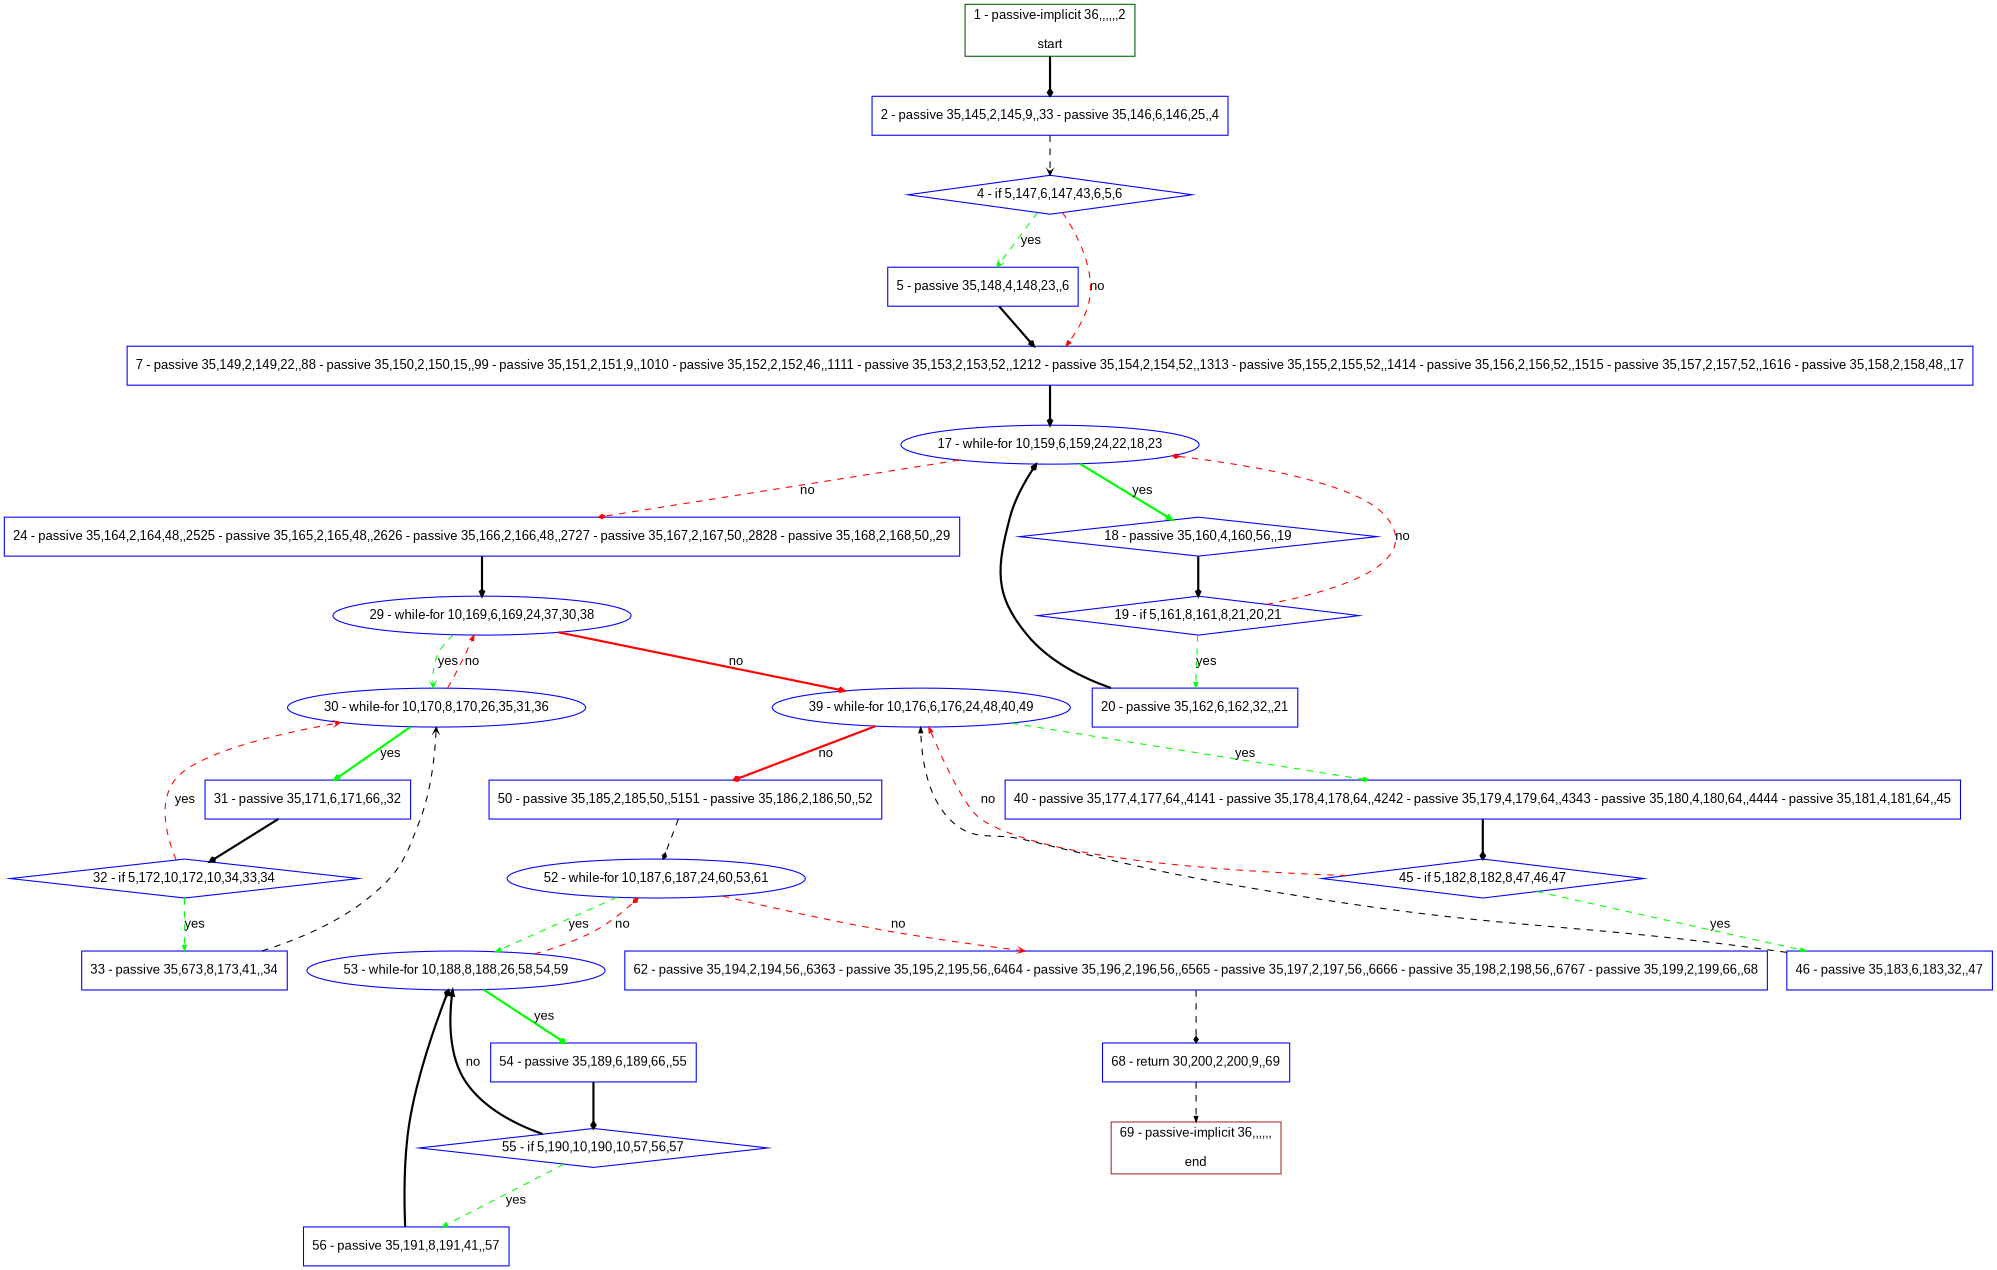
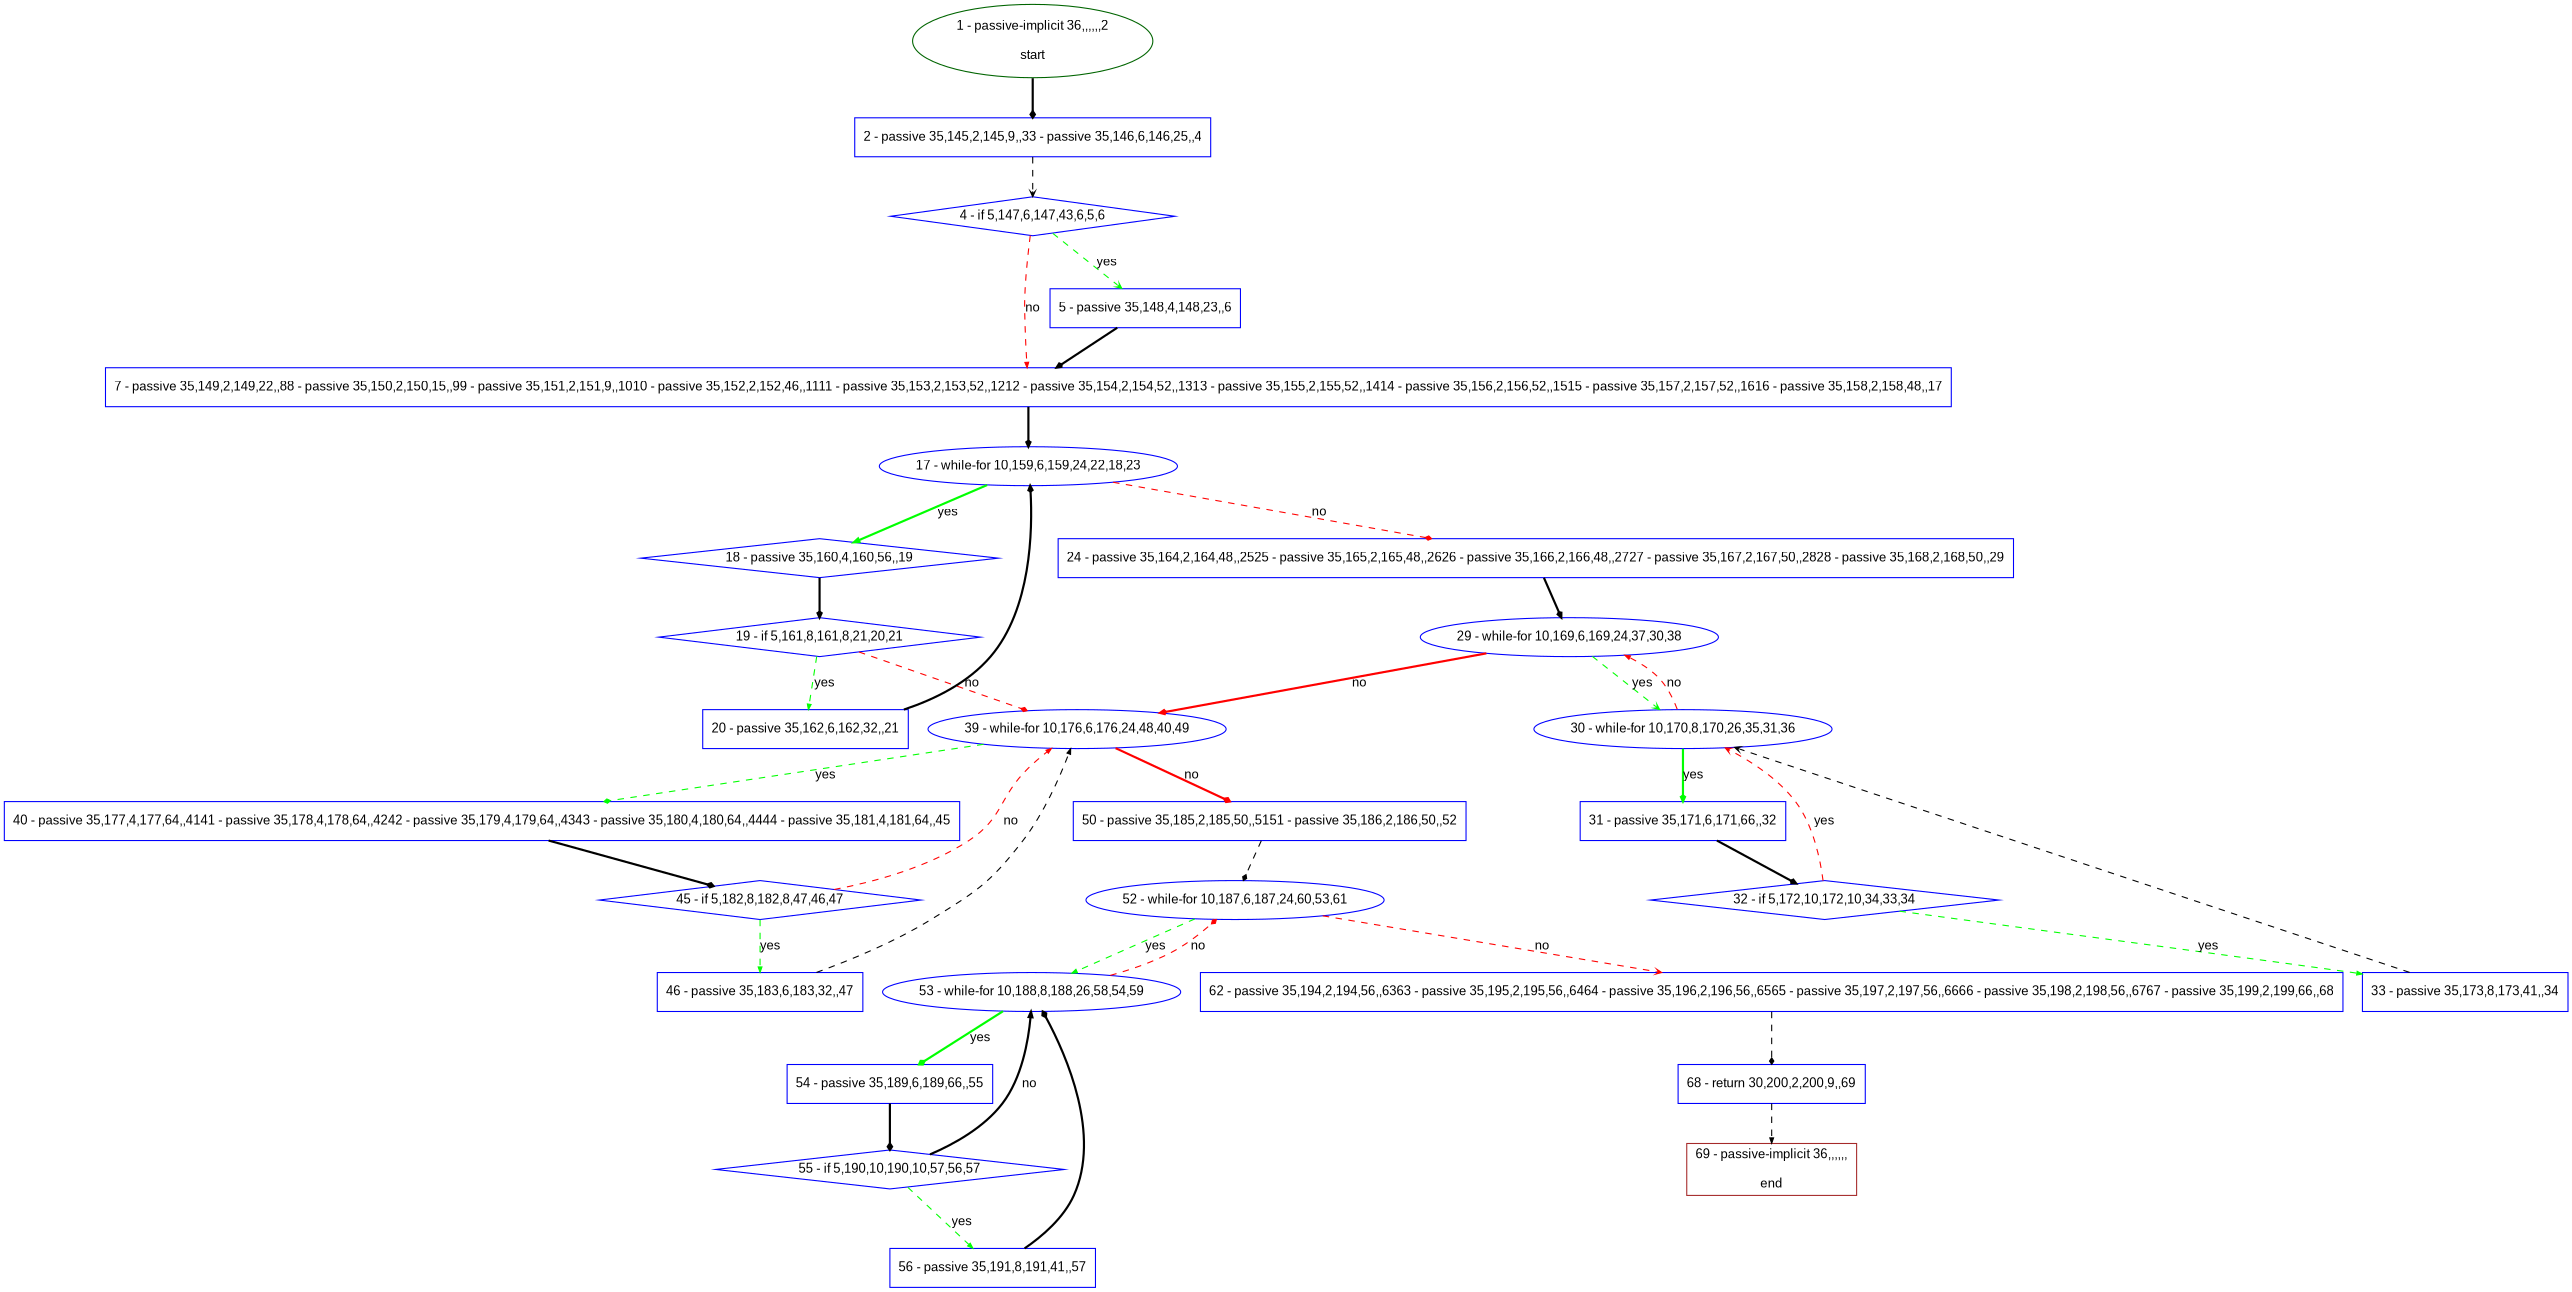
(1050, 30) -> (1033, 41)
(1370, 504) -> (940, 680)
(184, 971) -> (2465, 992)
